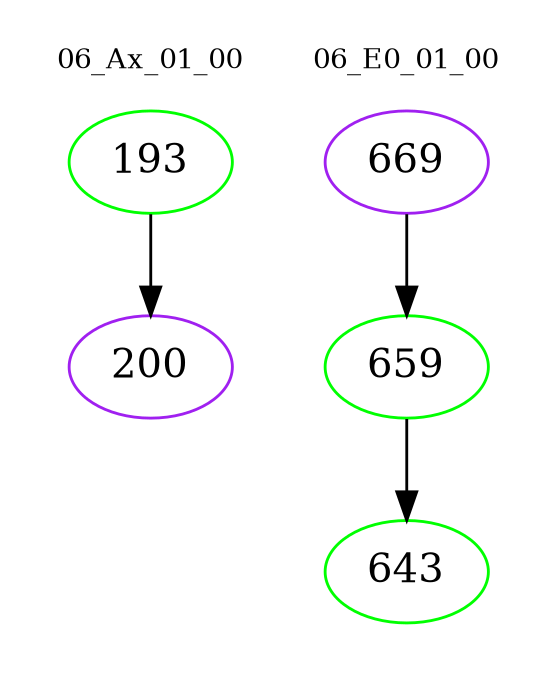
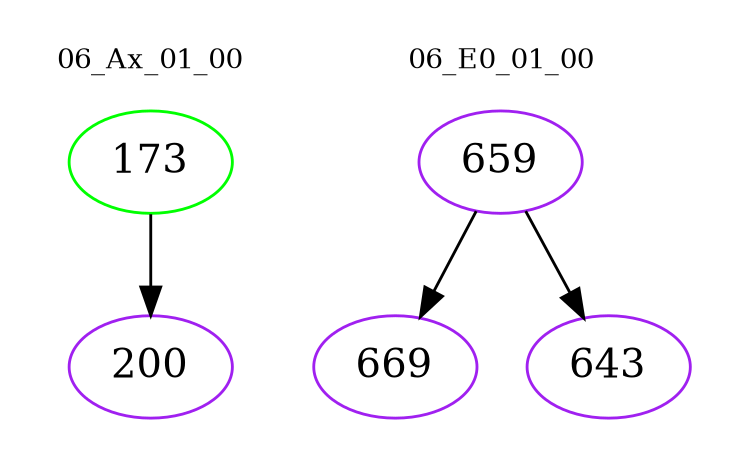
(151, 162) -> (151, 162)
(407, 251) -> (455, 251)
(407, 367) -> (501, 162)
(407, 572) -> (609, 367)
